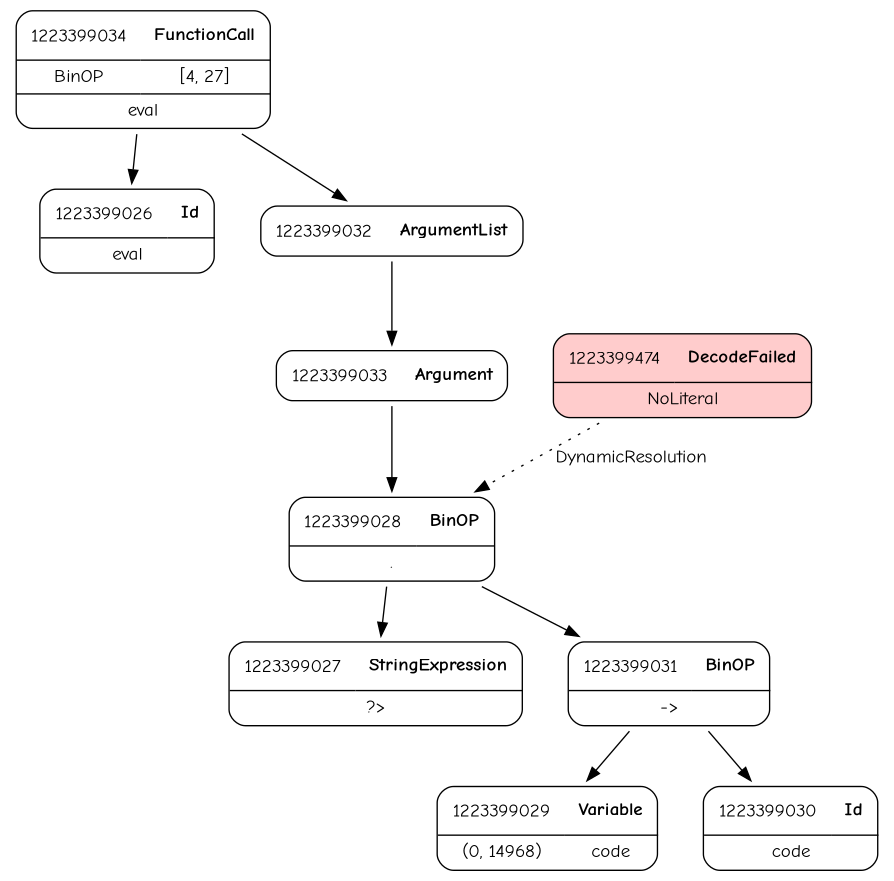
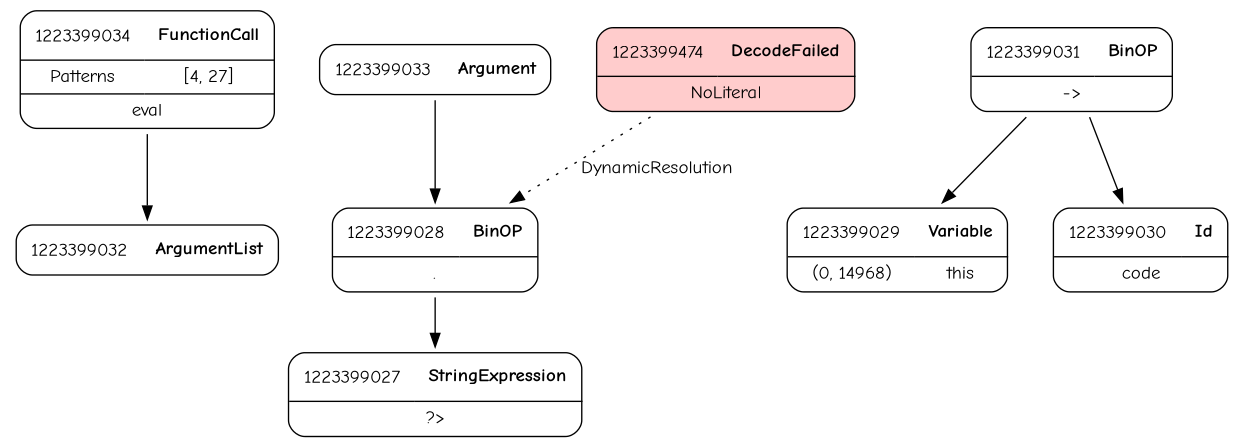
(79, 76) -> (83, 76)
(127, 231) -> none
(392, 296) -> none
(524, 608) -> none
(611, 851) -> (961, 273)
